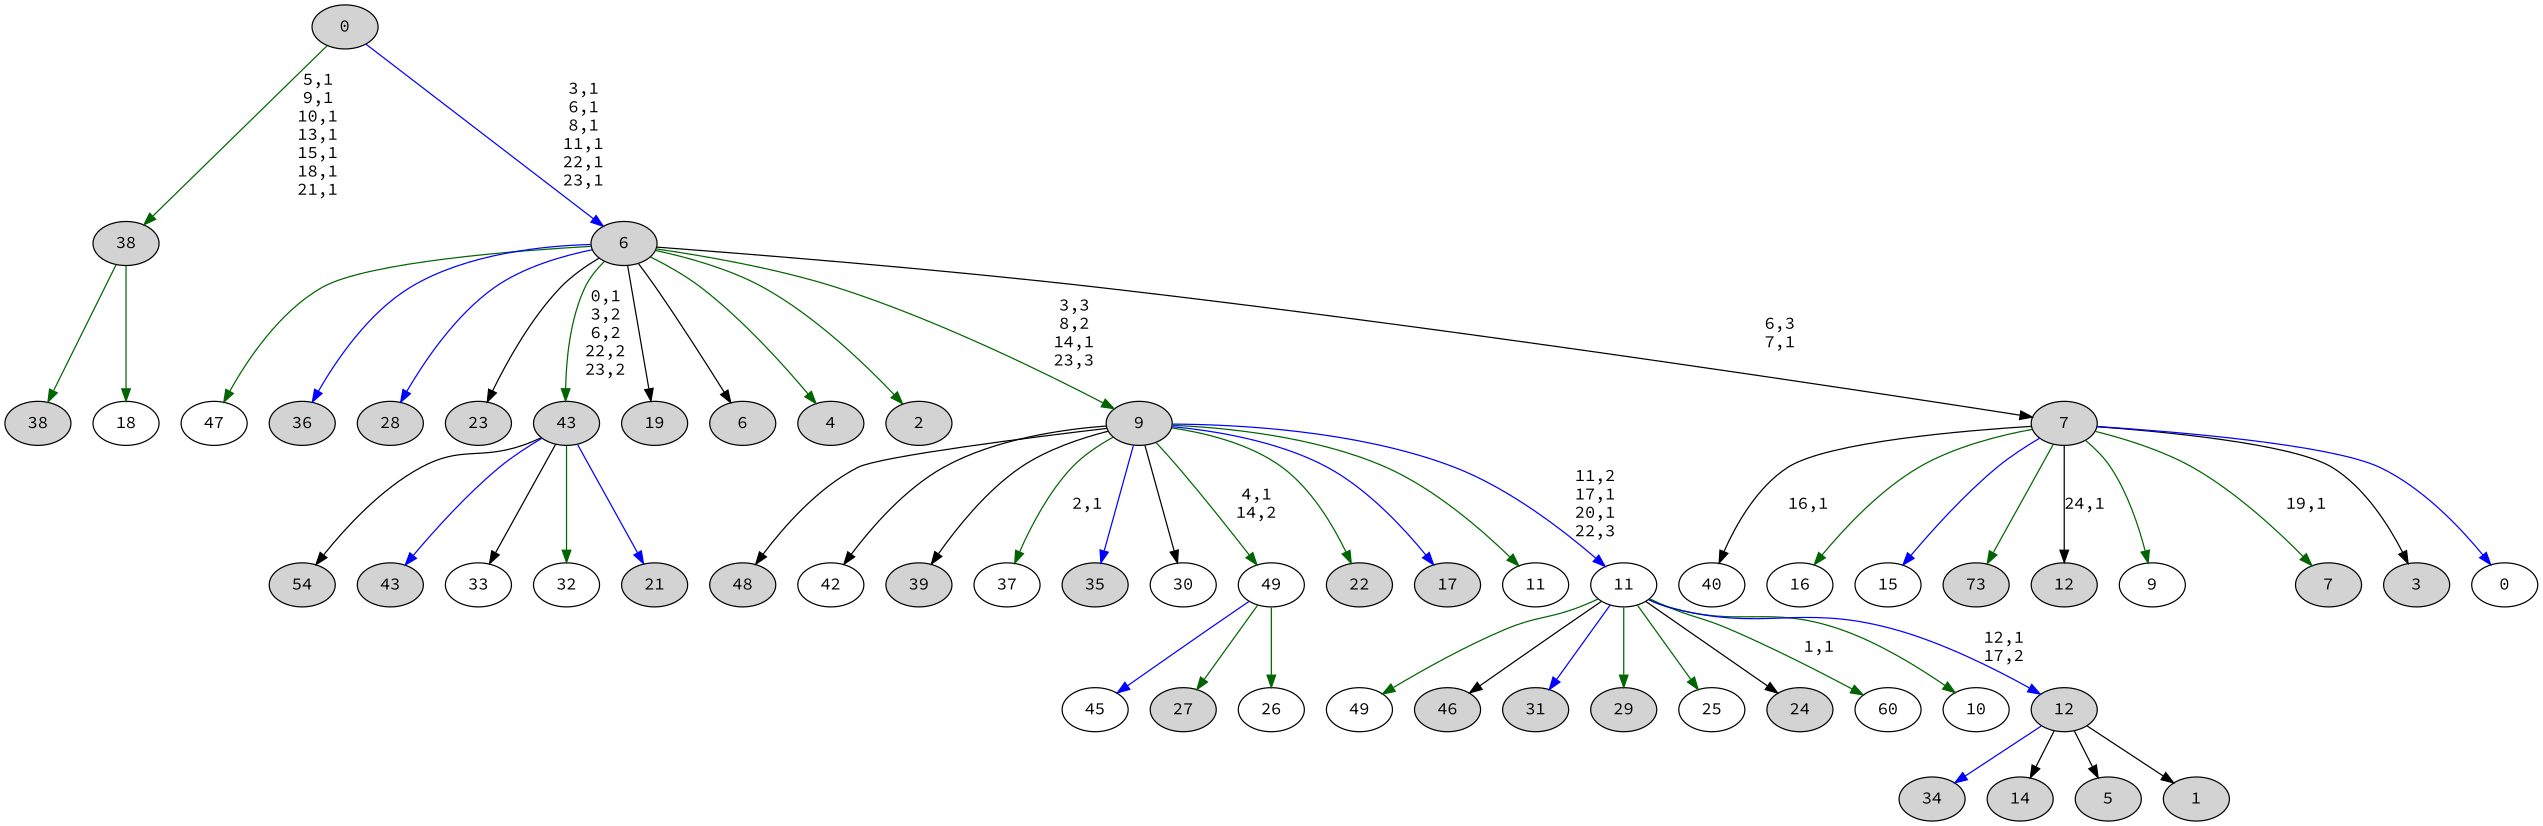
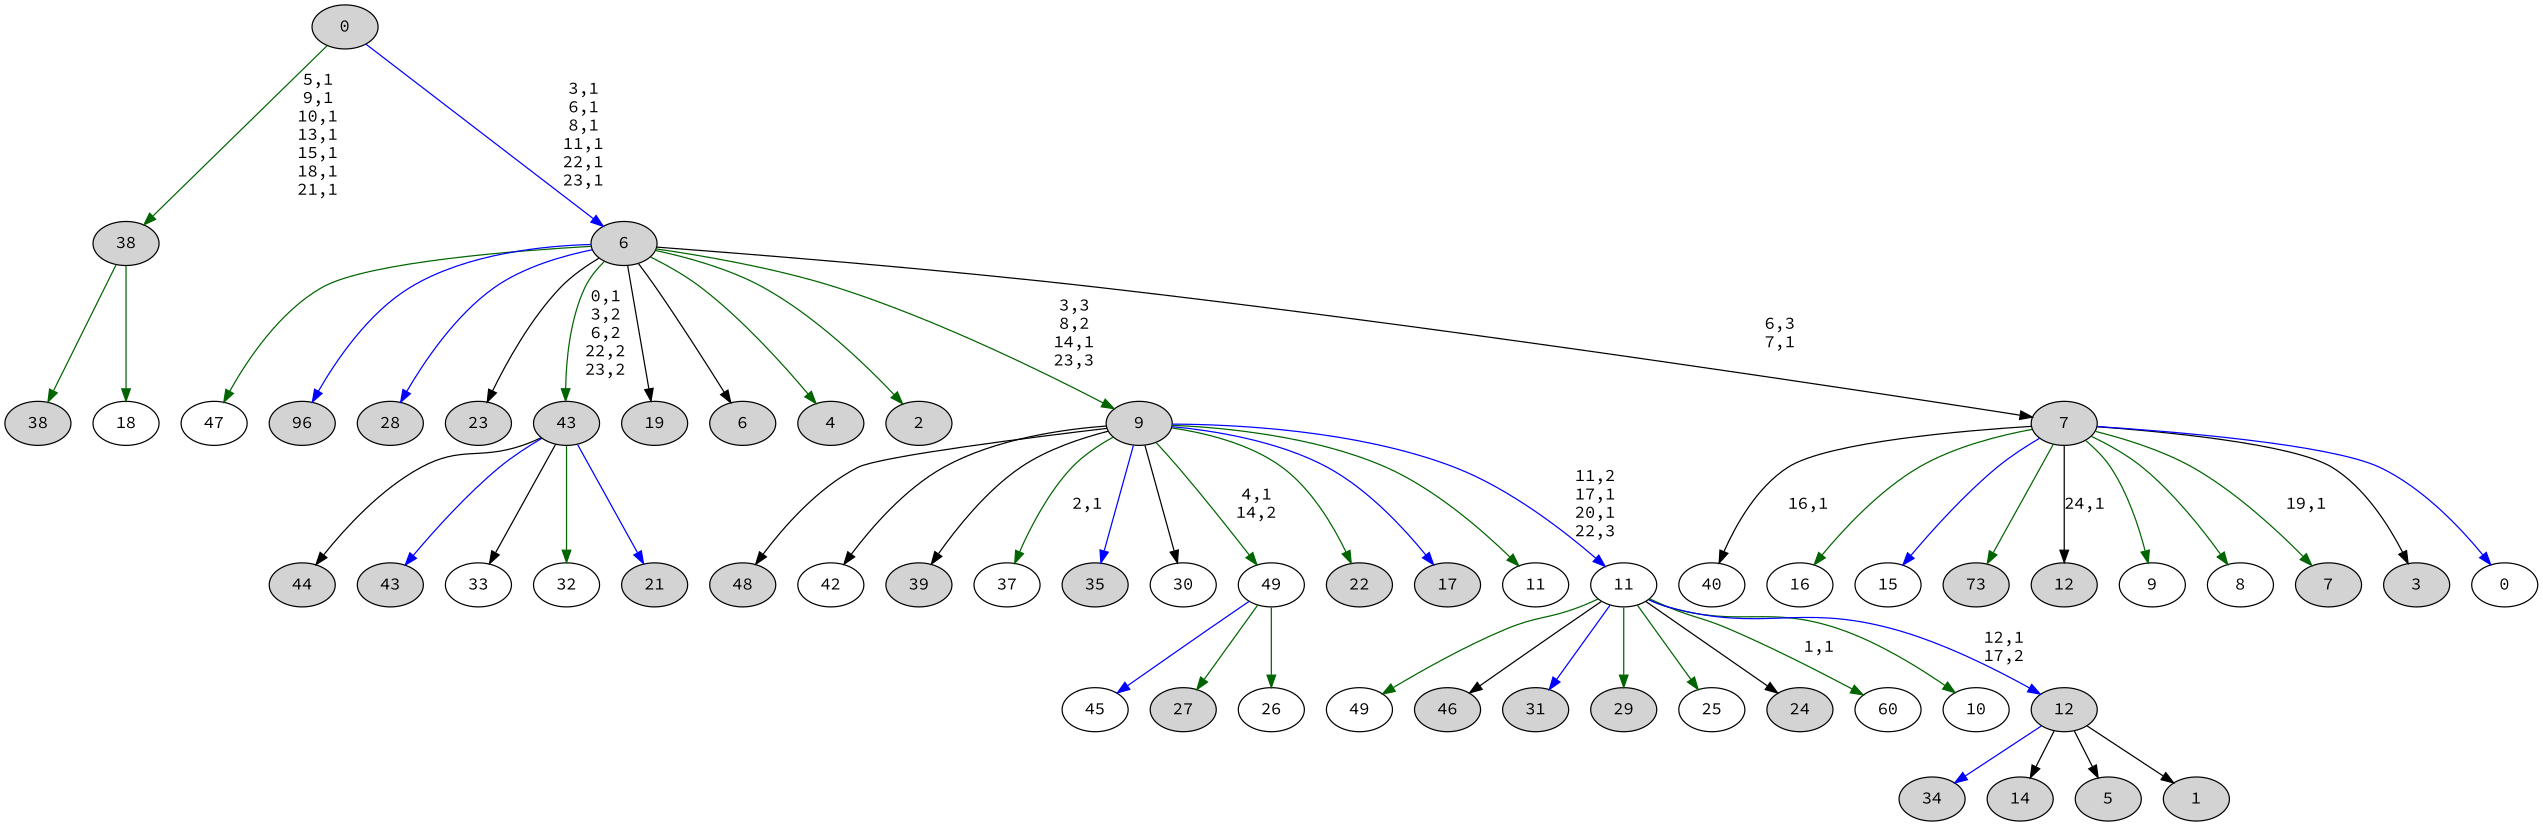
(302, 423) -> (302, 423)
(302, 585) -> (302, 585)
none -> (2240, 585)
